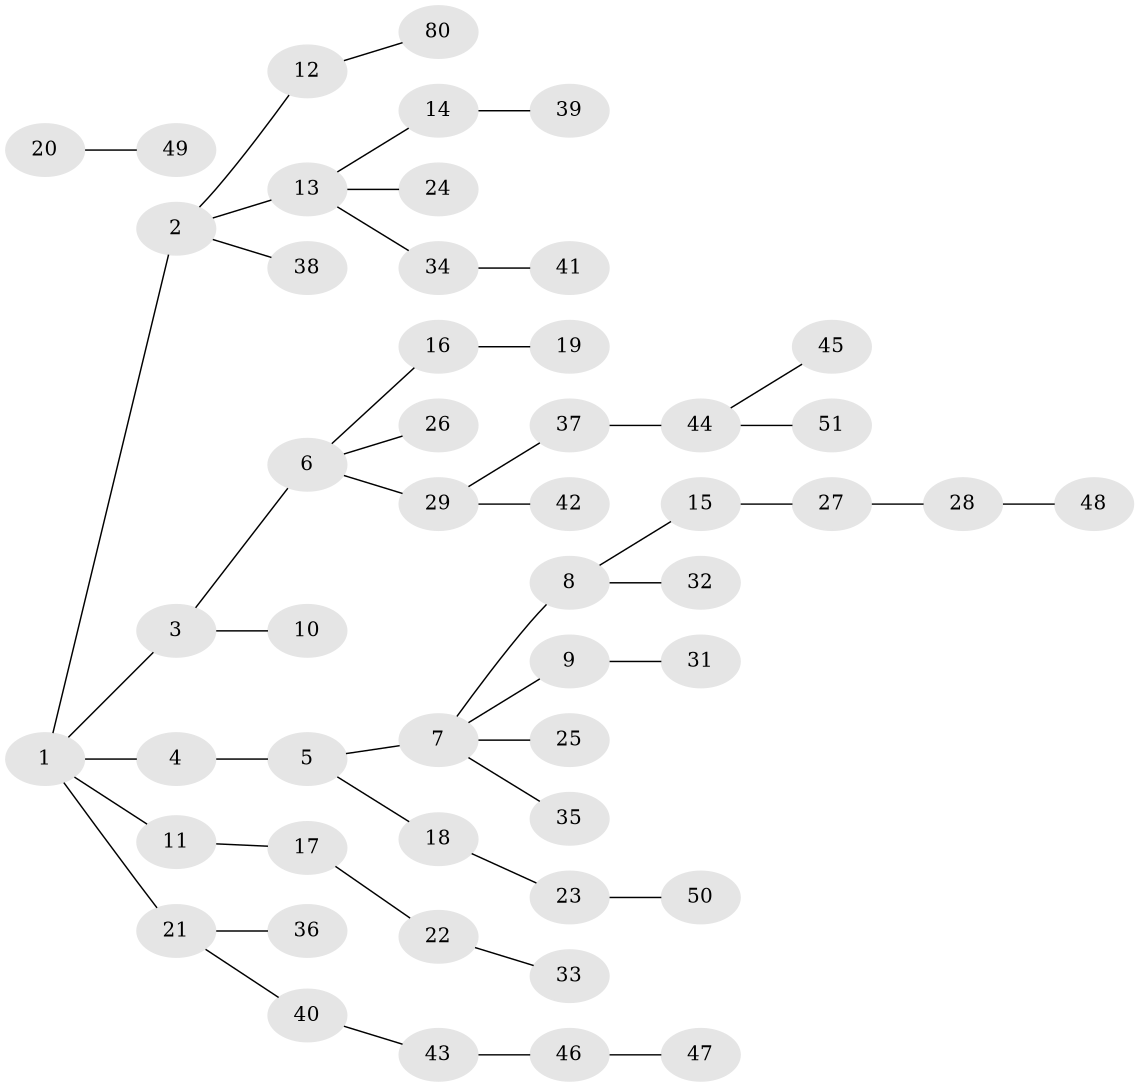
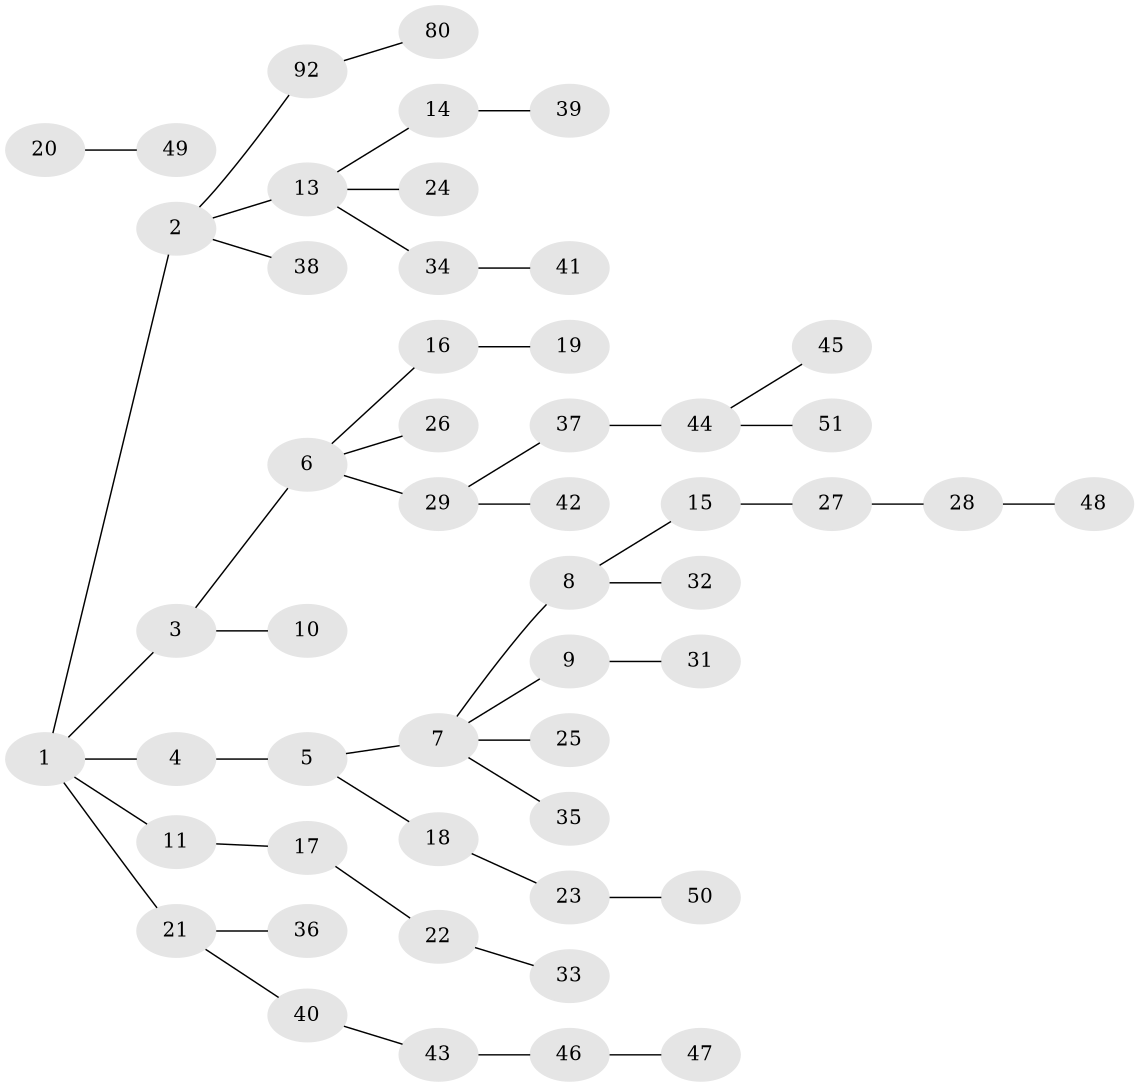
(307, 71) -> (307, 71)
